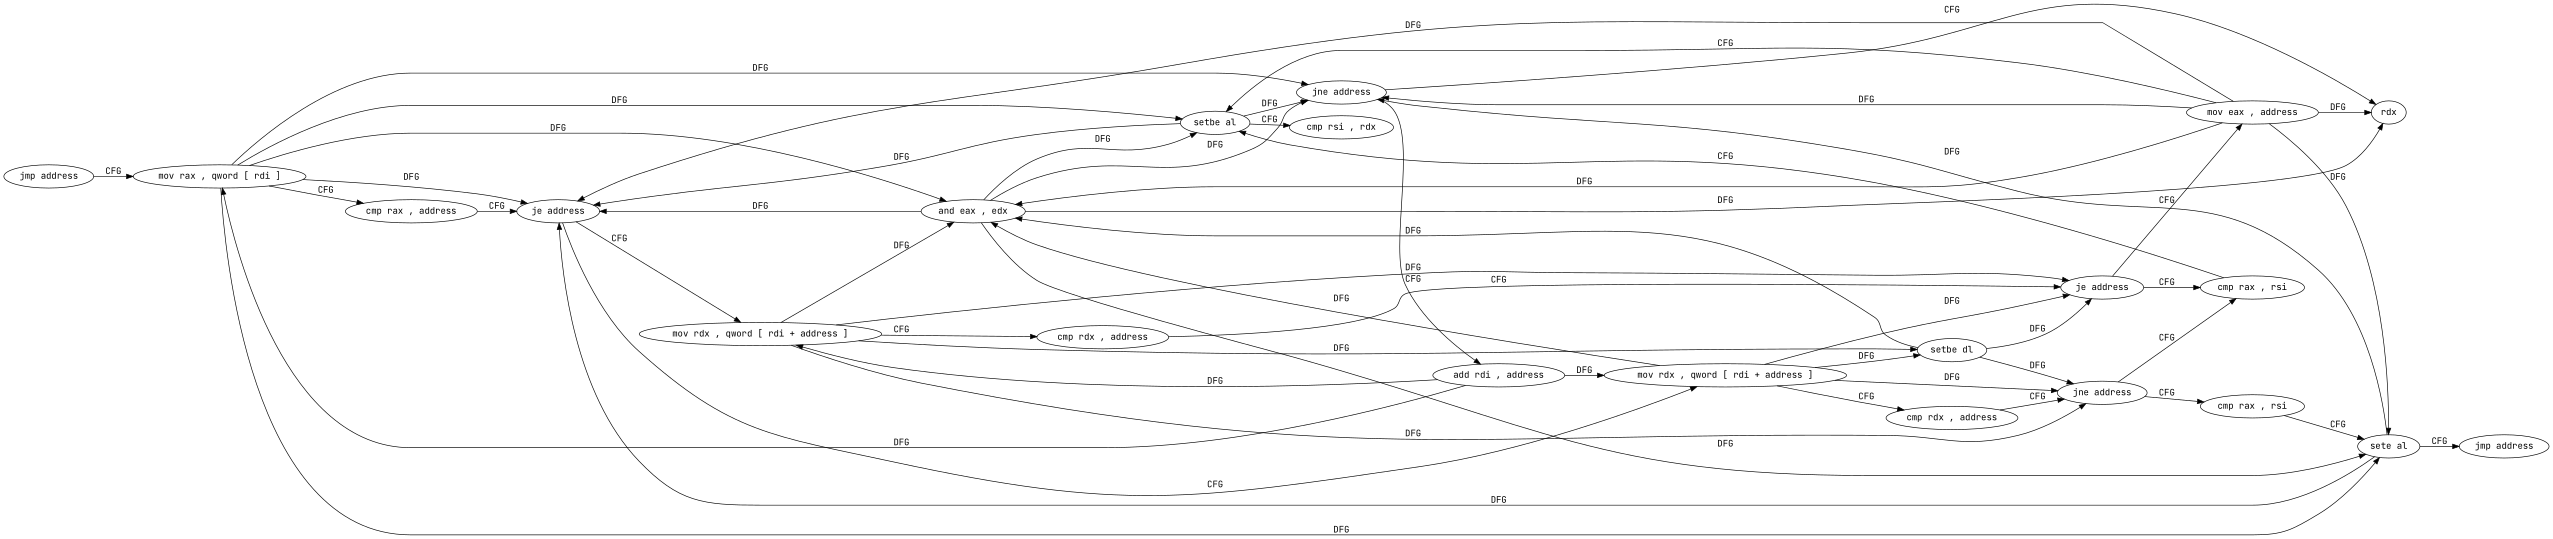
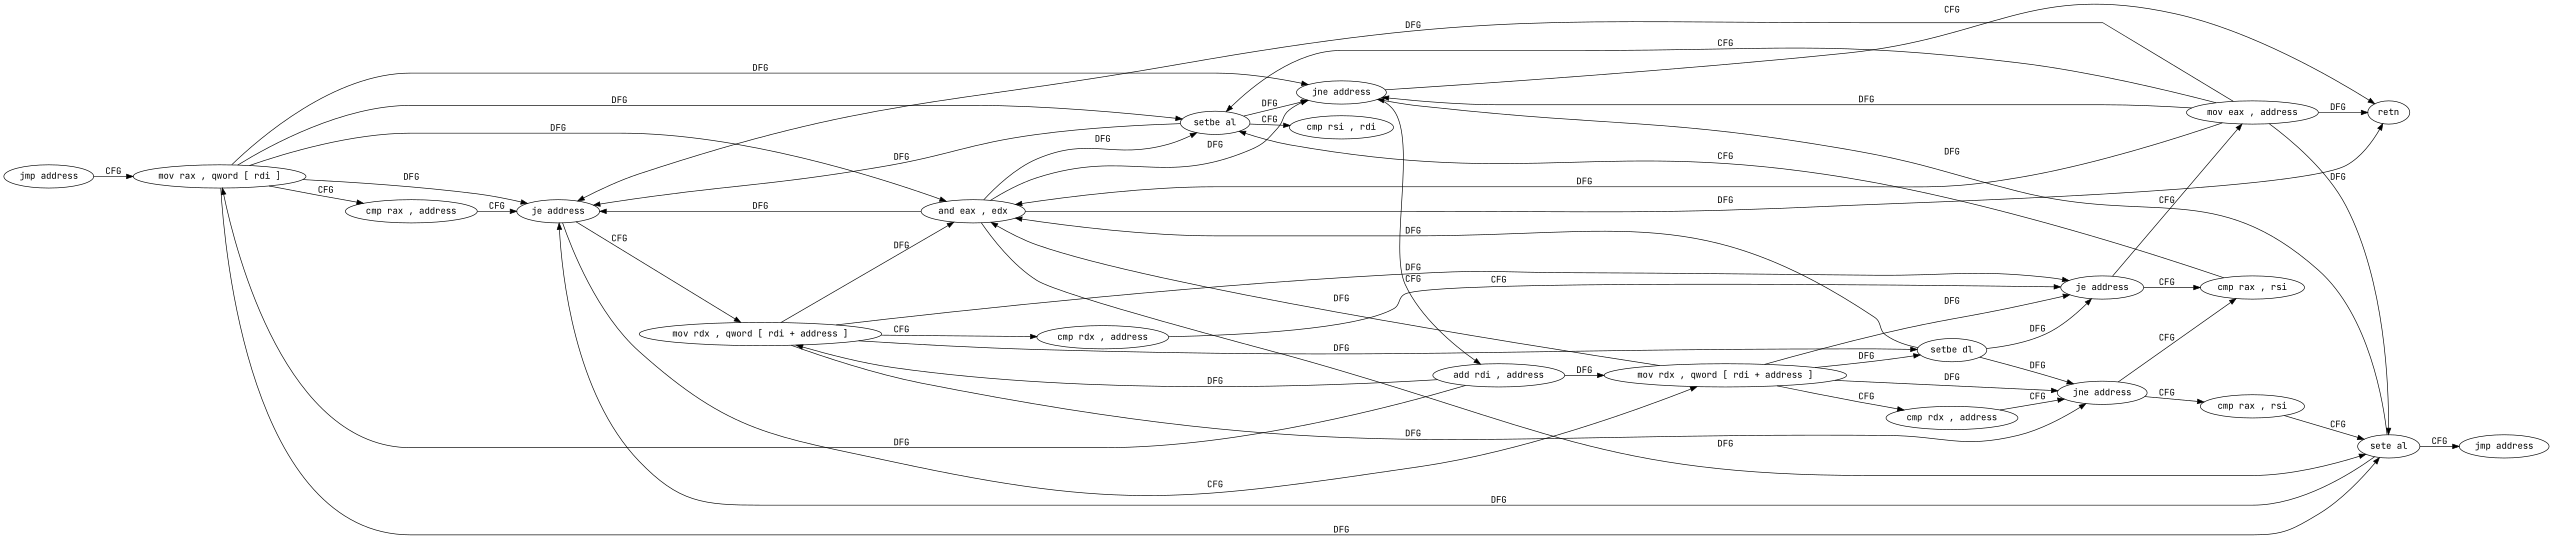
(2389, 112) -> (2389, 112)
(1341, 127) -> (1341, 127)
